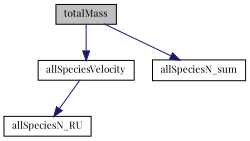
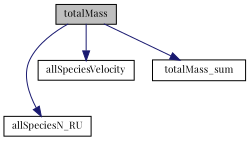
(199, 70) -> (199, 70)
(70, 94) -> (31, 58)
